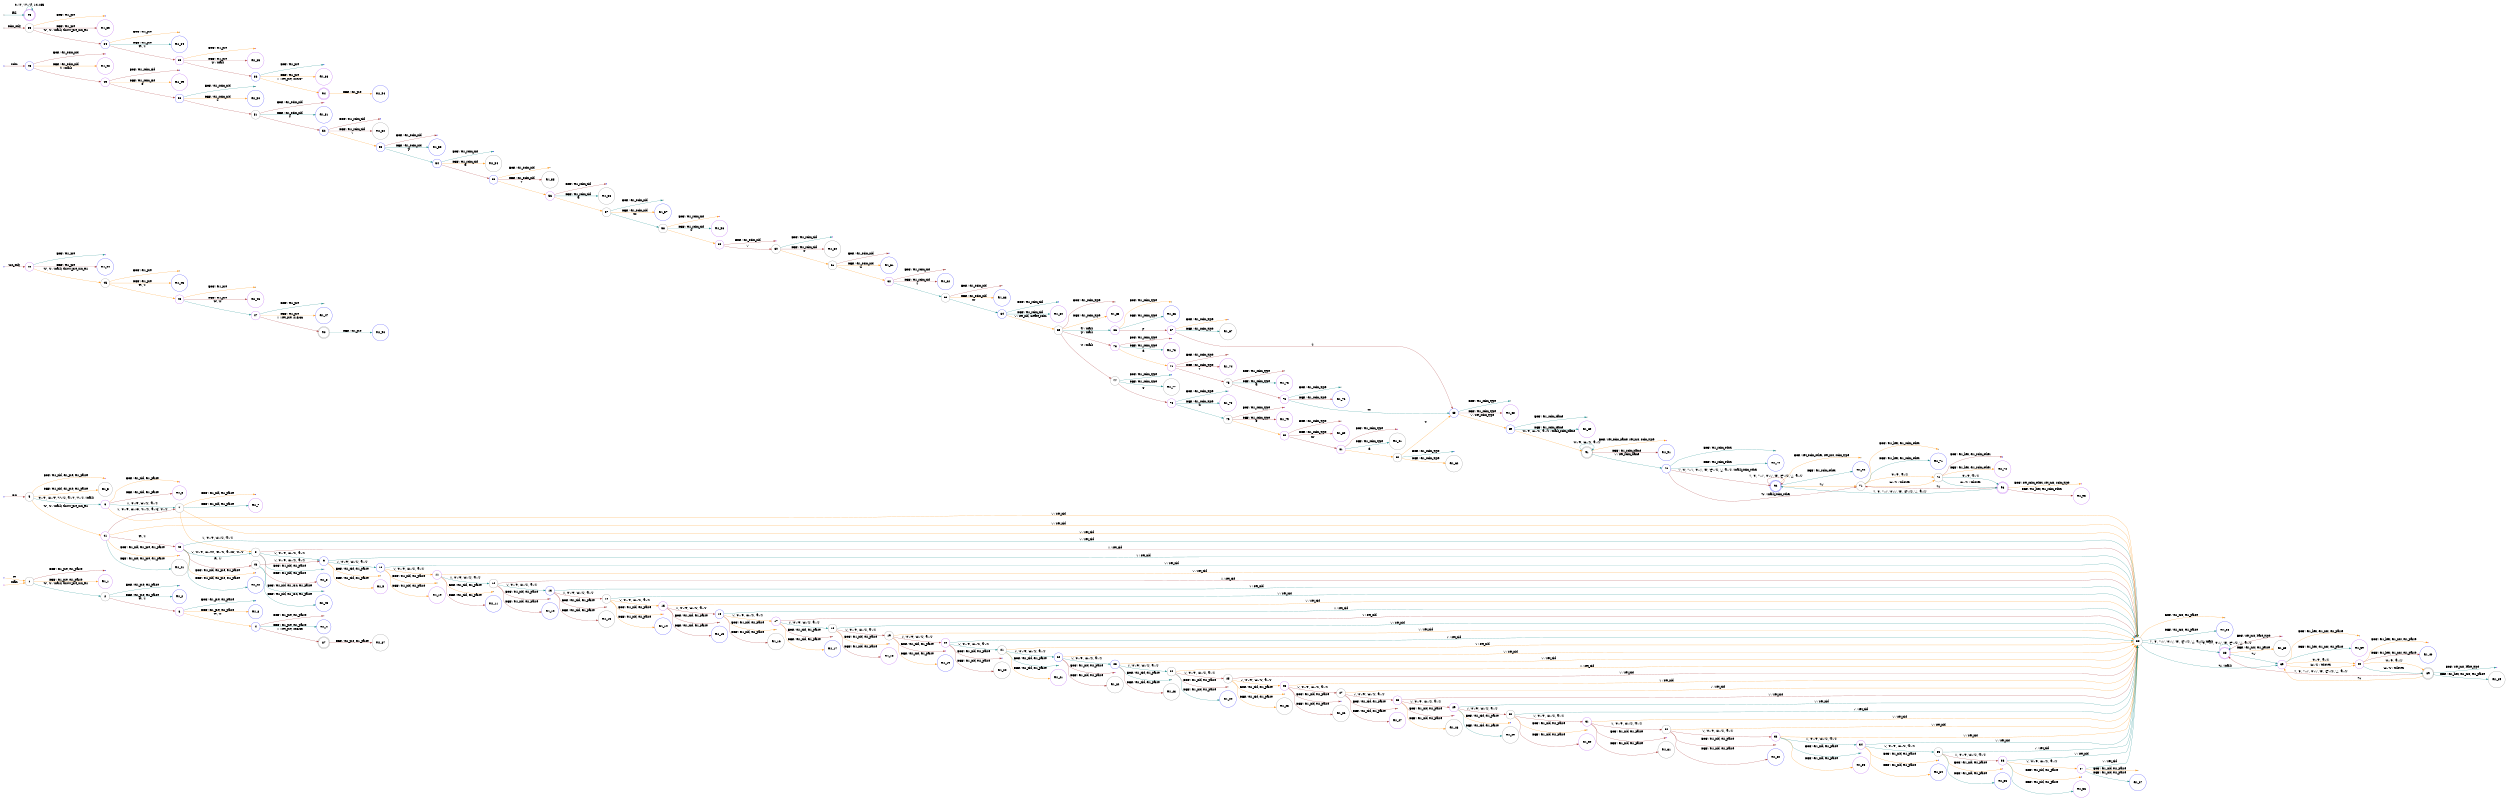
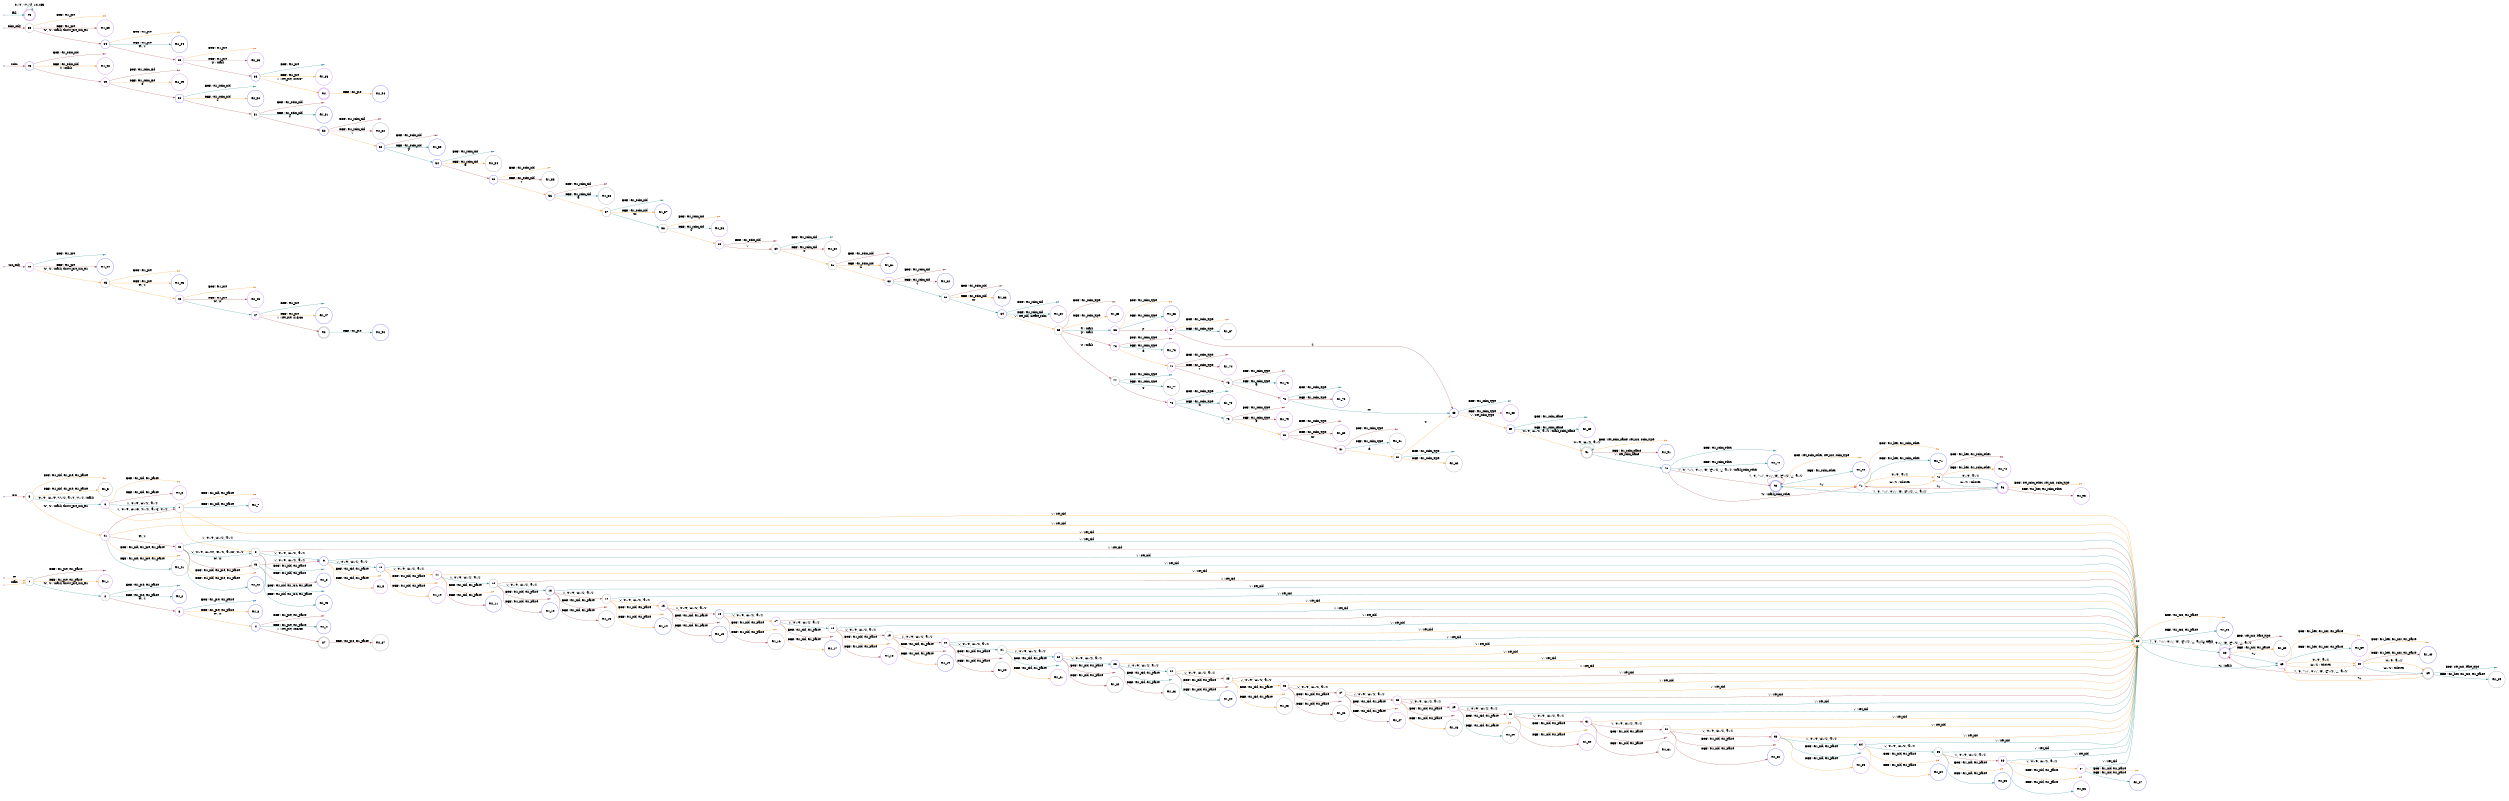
(218, 559) -> (218, 559)
